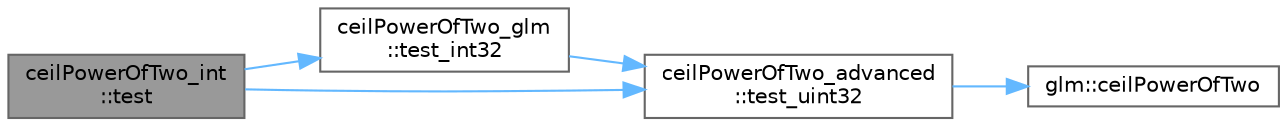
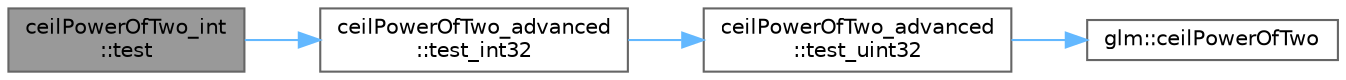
(445, 40) -> (474, 40)
(434, 91) -> none
